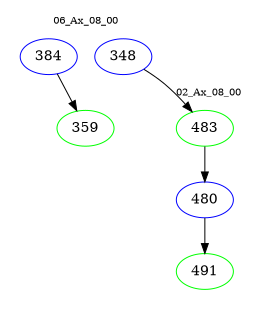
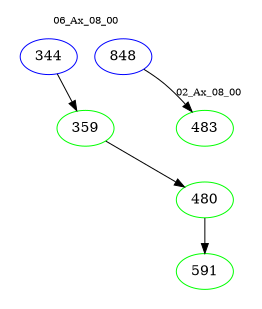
(49, 57) -> (49, 57)
(123, 57) -> (123, 57)
(205, 159) -> (141, 161)
(205, 200) -> (205, 200)
(205, 271) -> (205, 271)
